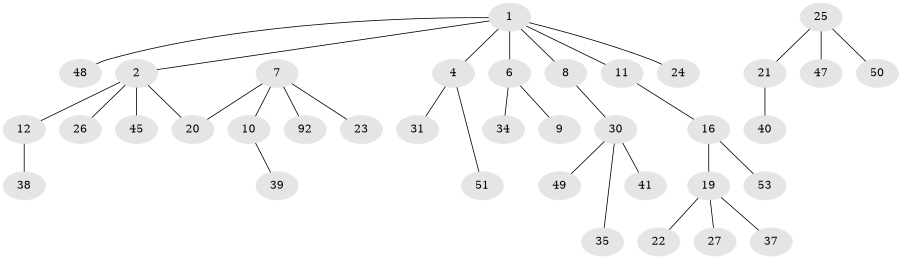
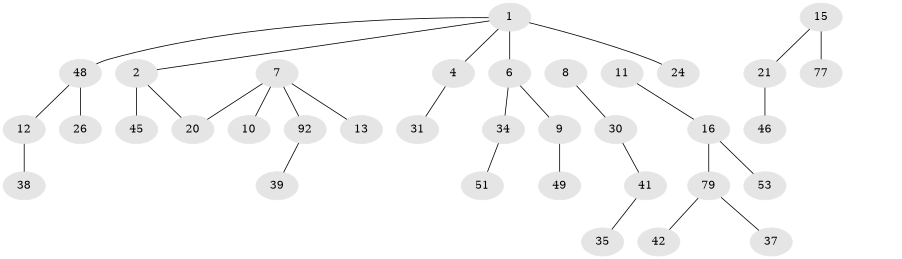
(821, 17) -> (821, 17)
(538, 45) -> none
(566, 45) -> none
(821, 73) -> (821, 73)
(877, 73) -> none
(80, 101) -> (52, 101)
(109, 101) -> (80, 102)
(361, 130) -> (361, 130)
(468, 130) -> (493, 158)
(765, 130) -> (765, 130)
(263, 158) -> (291, 158)
(588, 158) -> (560, 158)
(609, 186) -> (624, 214)
(709, 186) -> (709, 186)
(659, 242) -> (659, 242)
(715, 242) -> none
